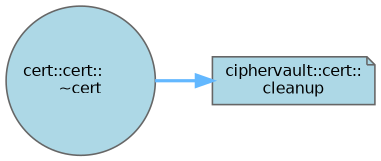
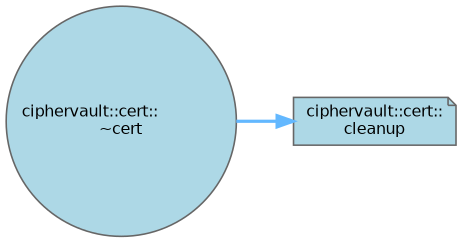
(81, 81) -> (121, 121)
